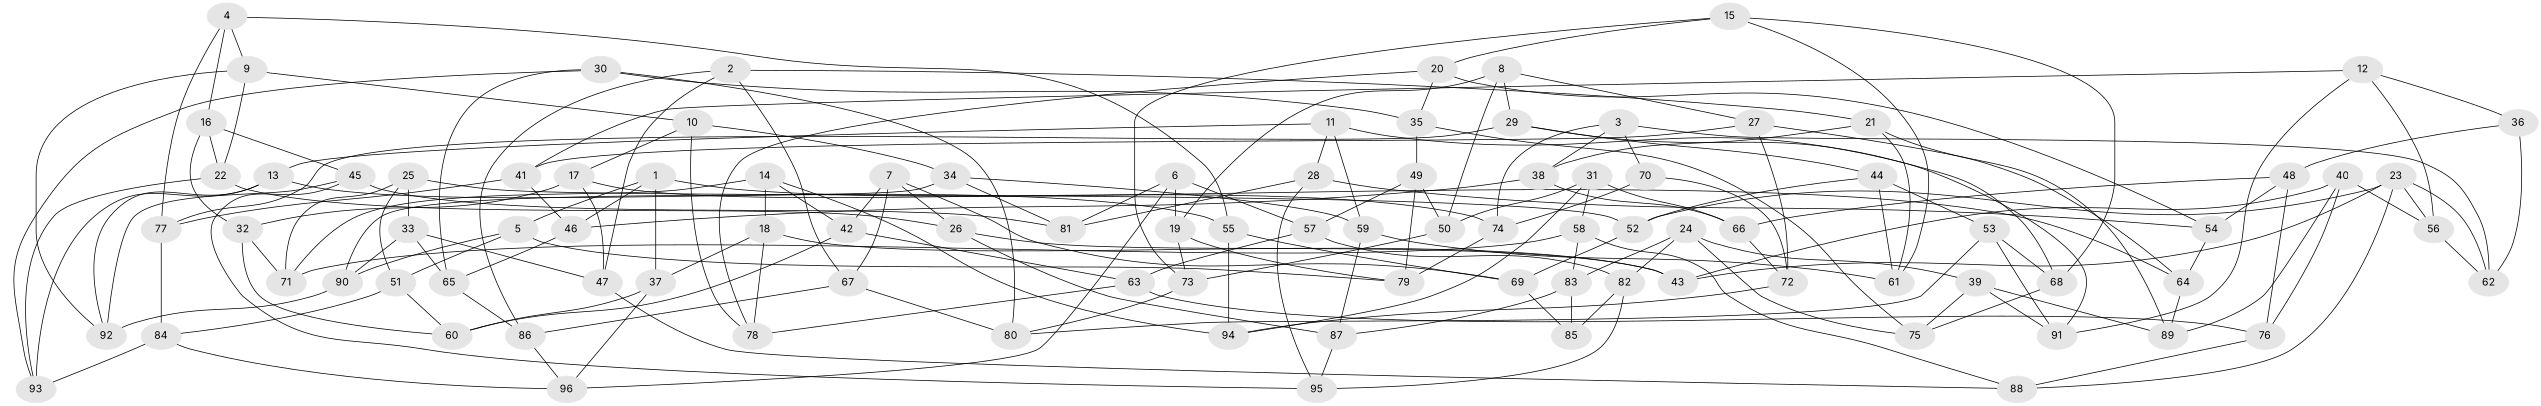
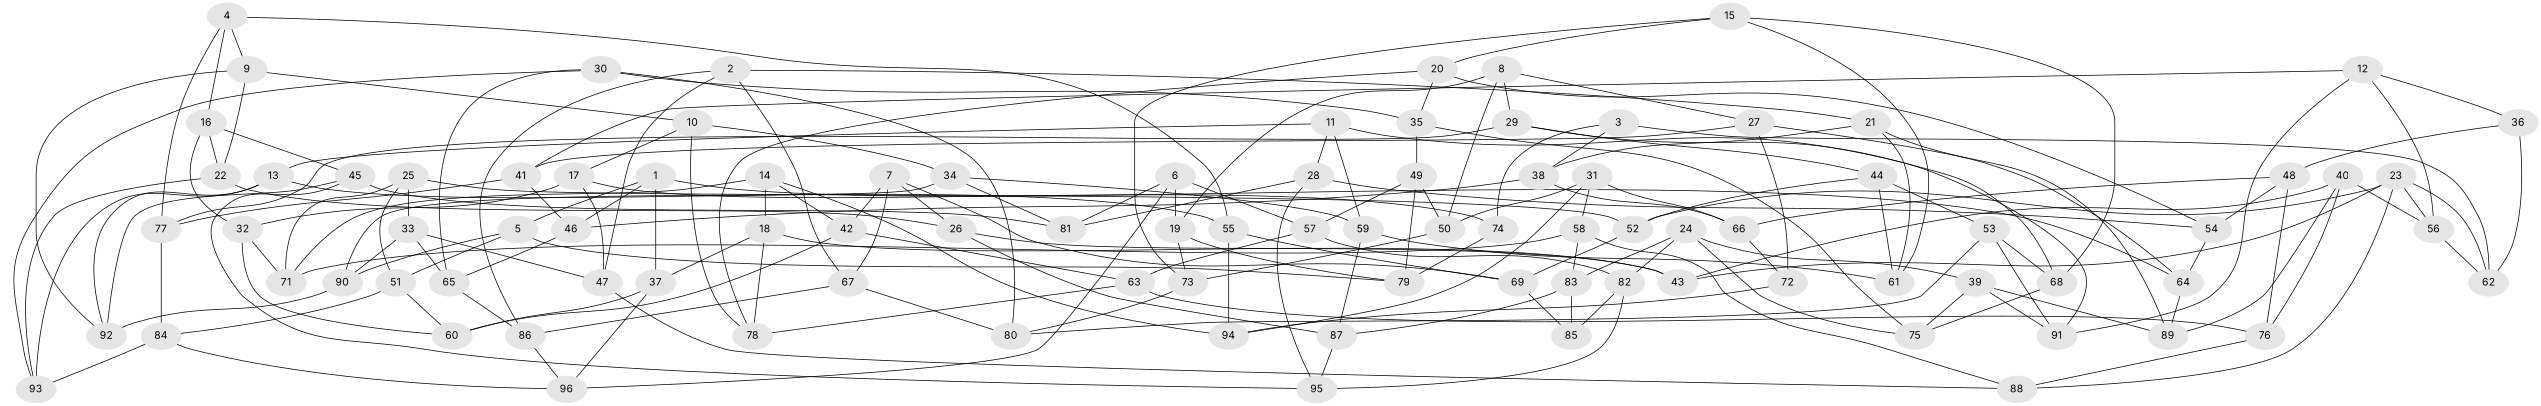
(1645, 176) -> none
